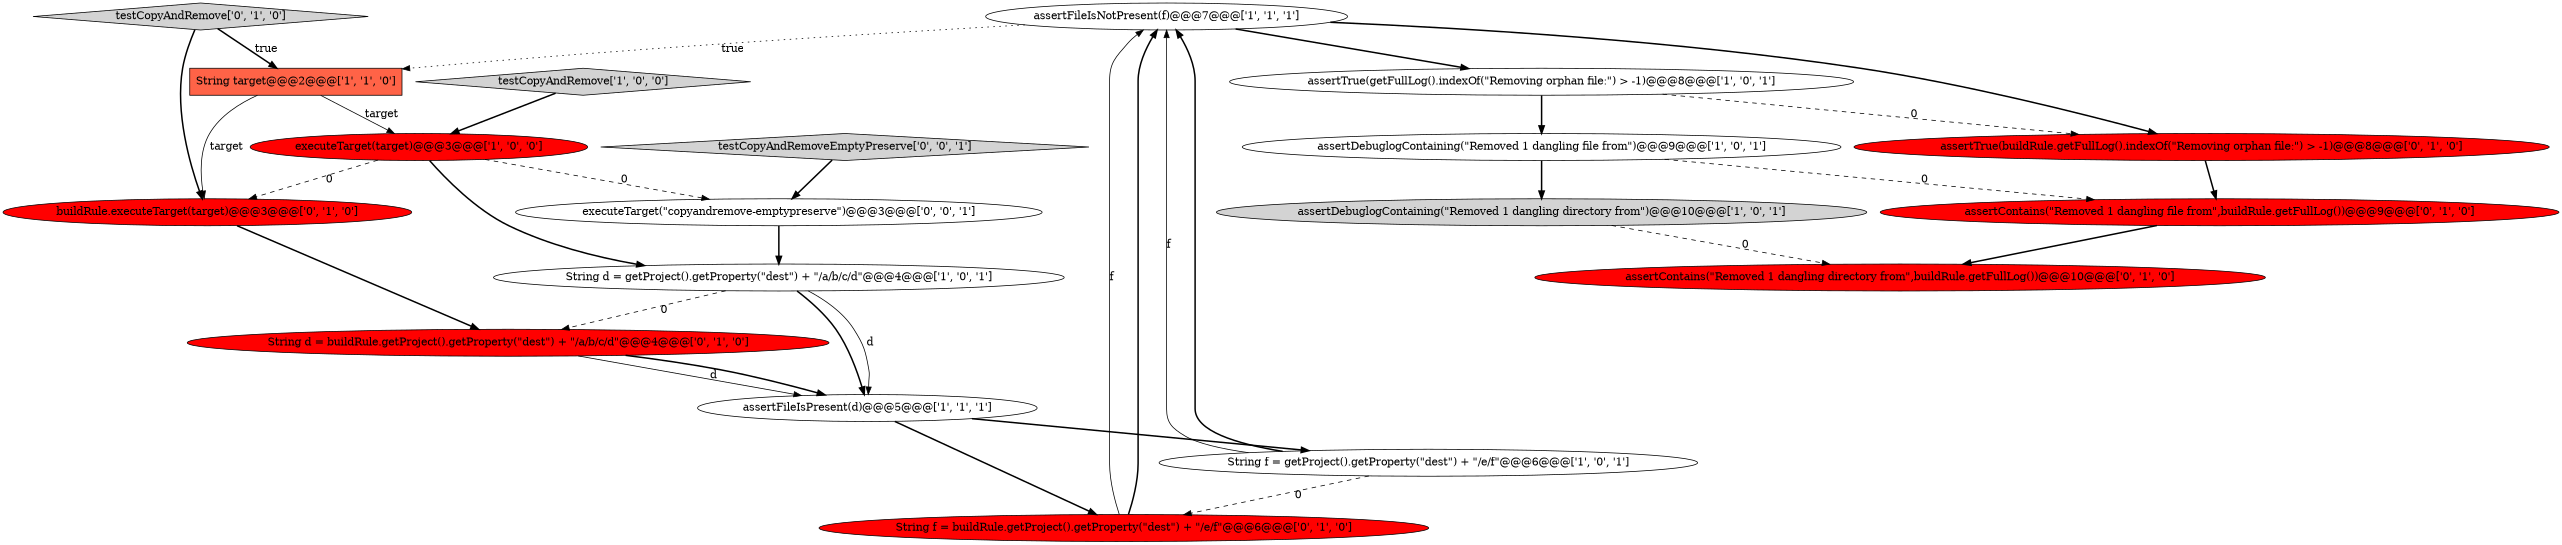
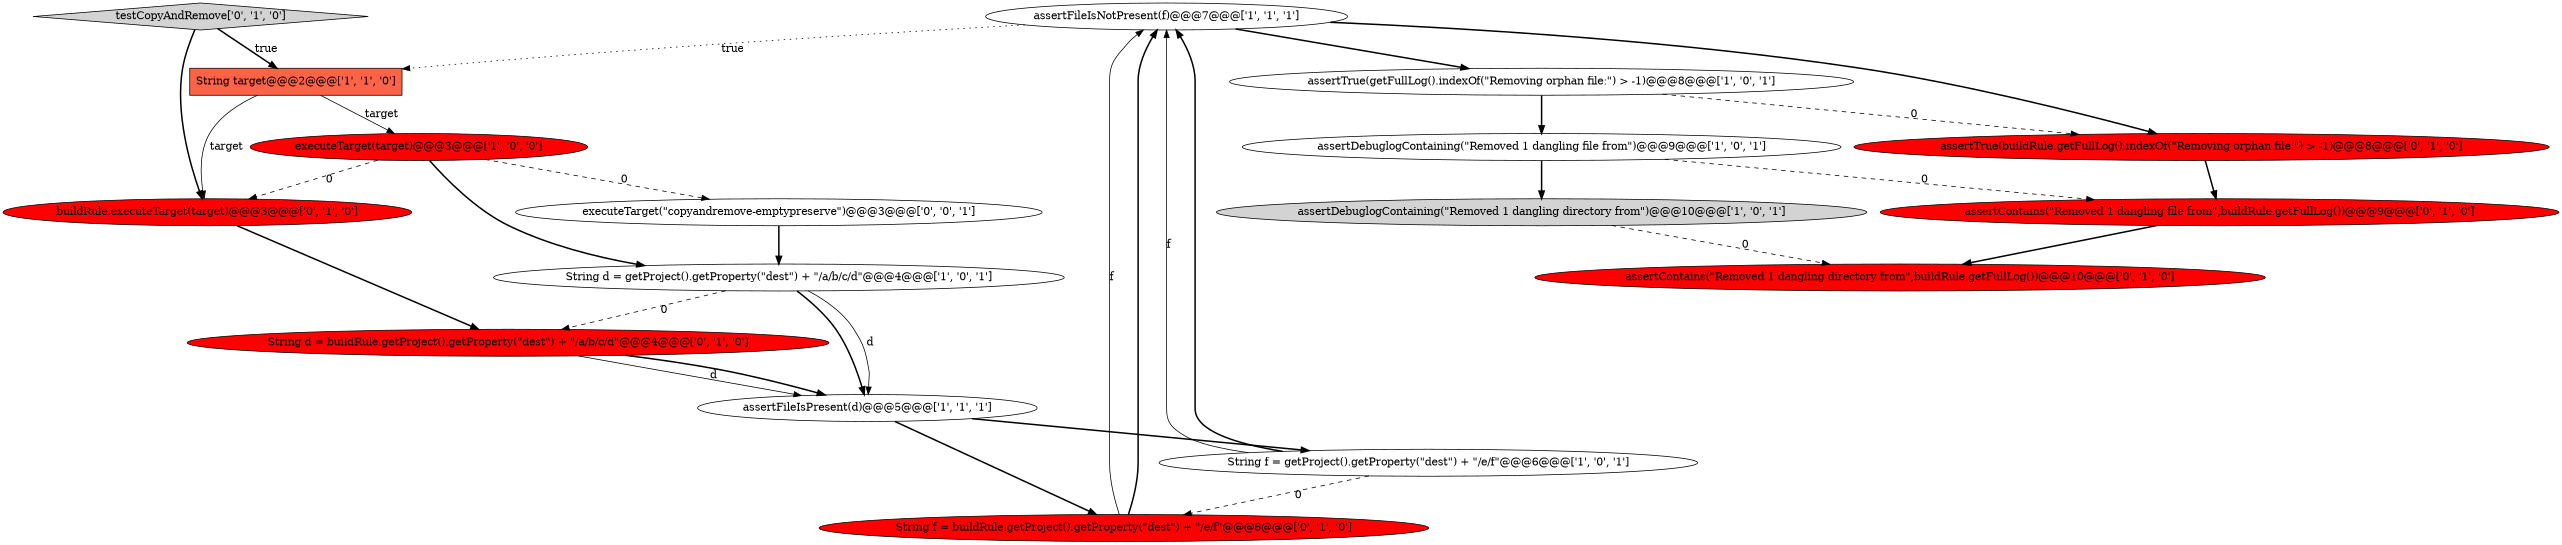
(583, 82) -> none
(845, 147) -> none
